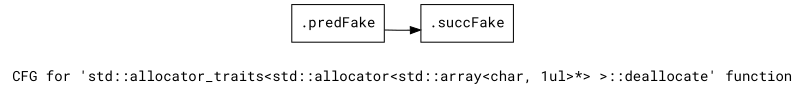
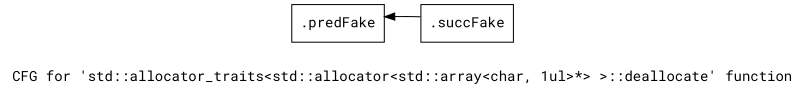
(397, 30) -> (408, 17)
